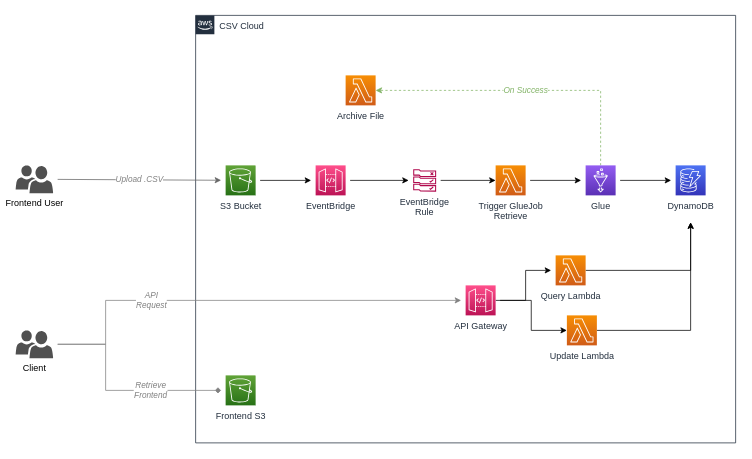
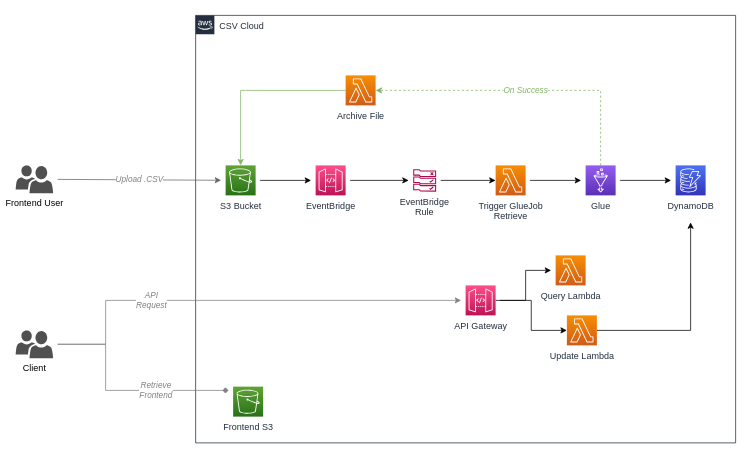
none -> (258, 90)
(636, 270) -> none
(240, 390) -> (248, 402)
